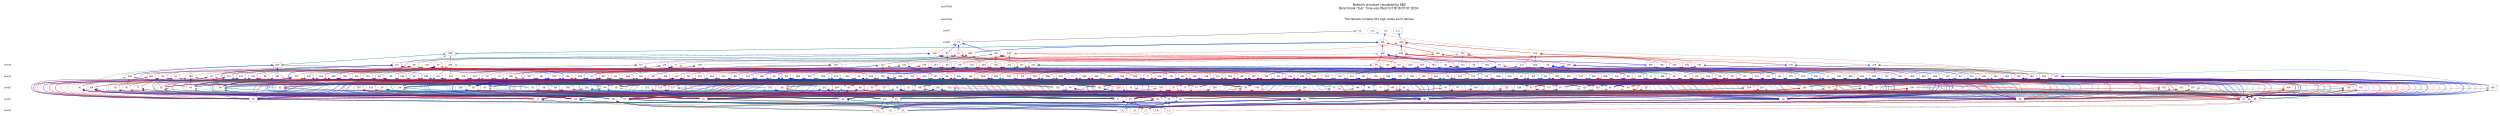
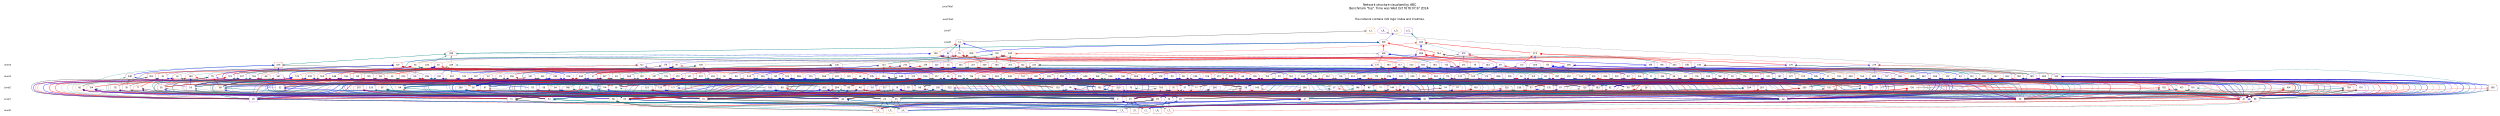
(1412, 76) -> (1412, 76)
